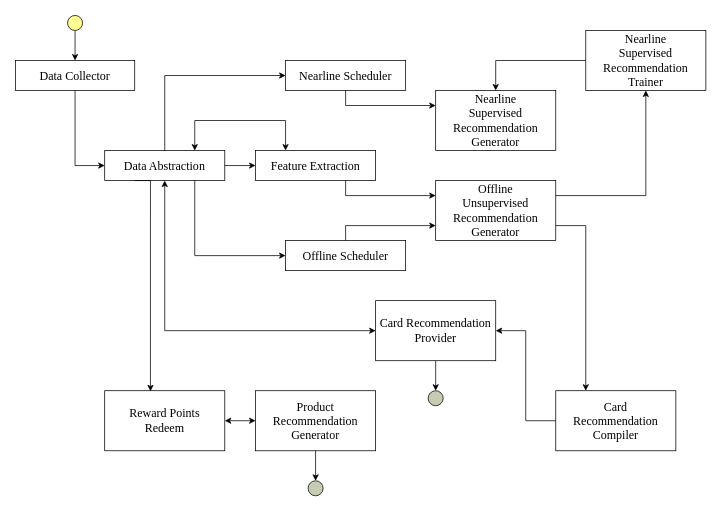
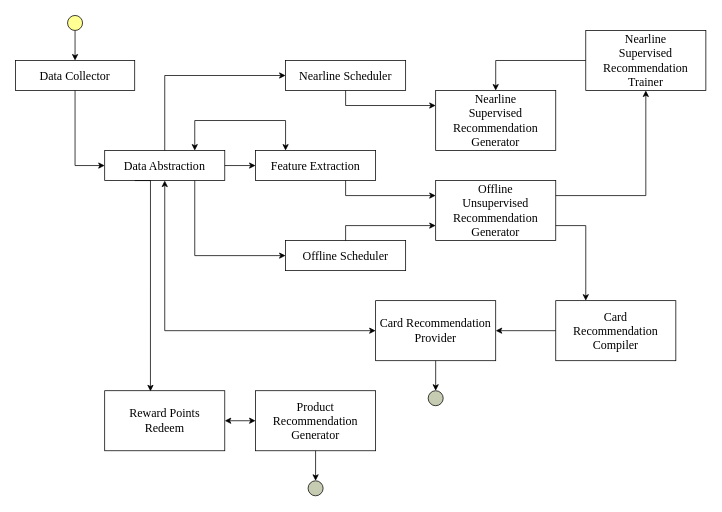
(615, 420) -> (615, 330)
